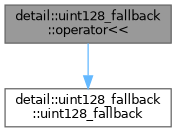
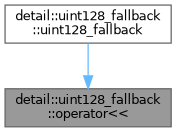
(88, 59) -> (88, 59)
